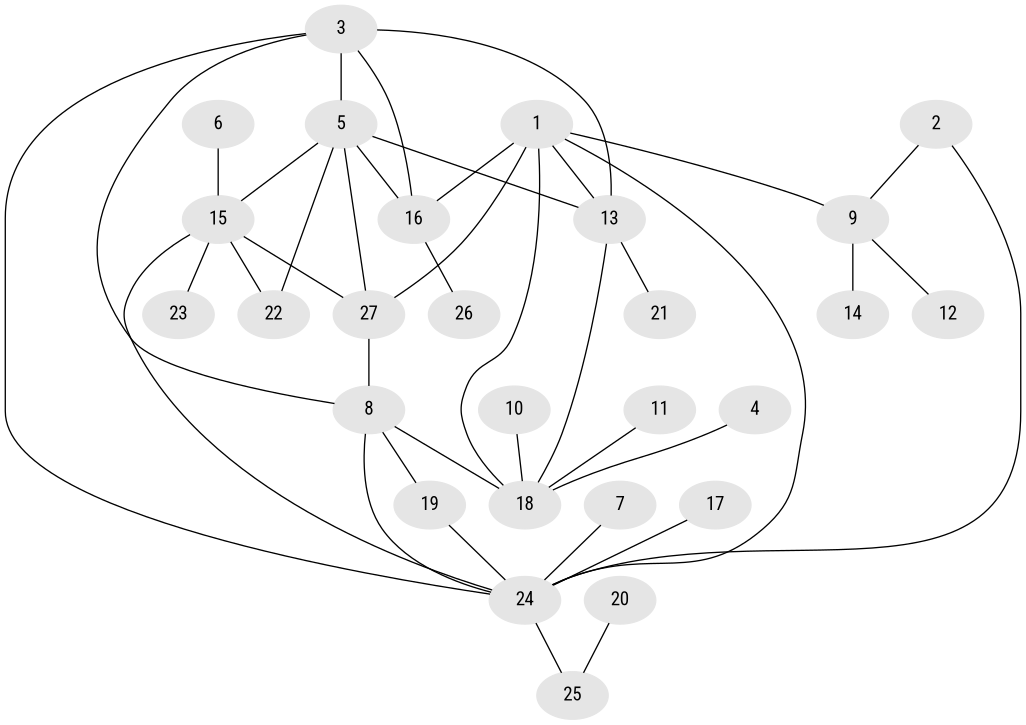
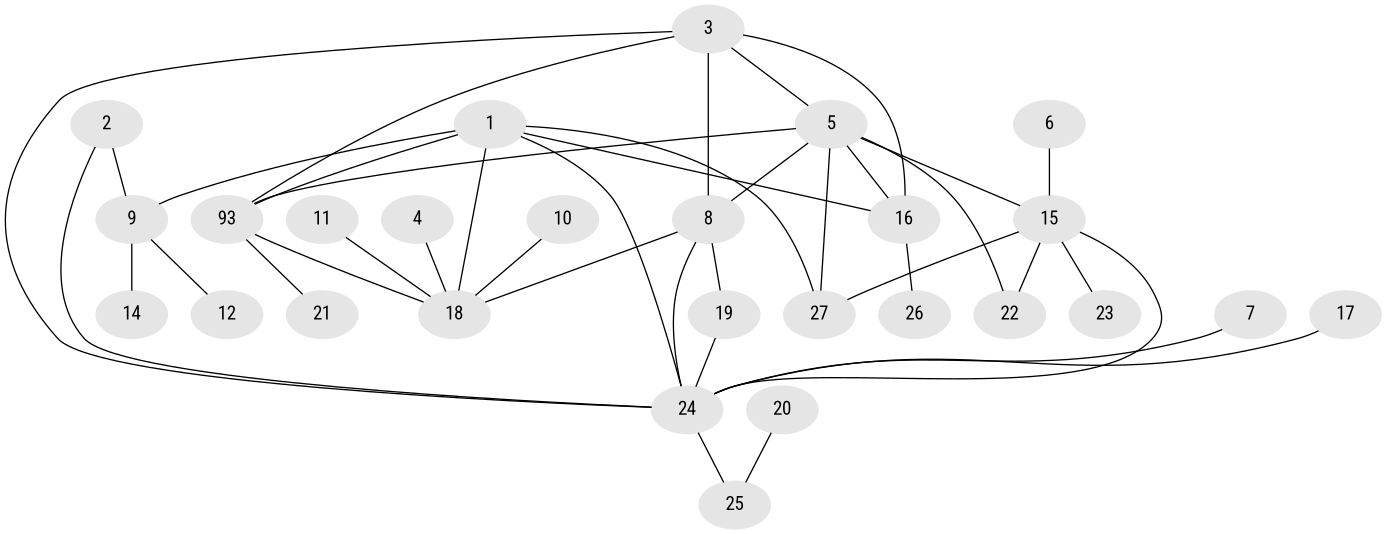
(610, 219) -> (227, 219)
(369, 362) -> (770, 172)
